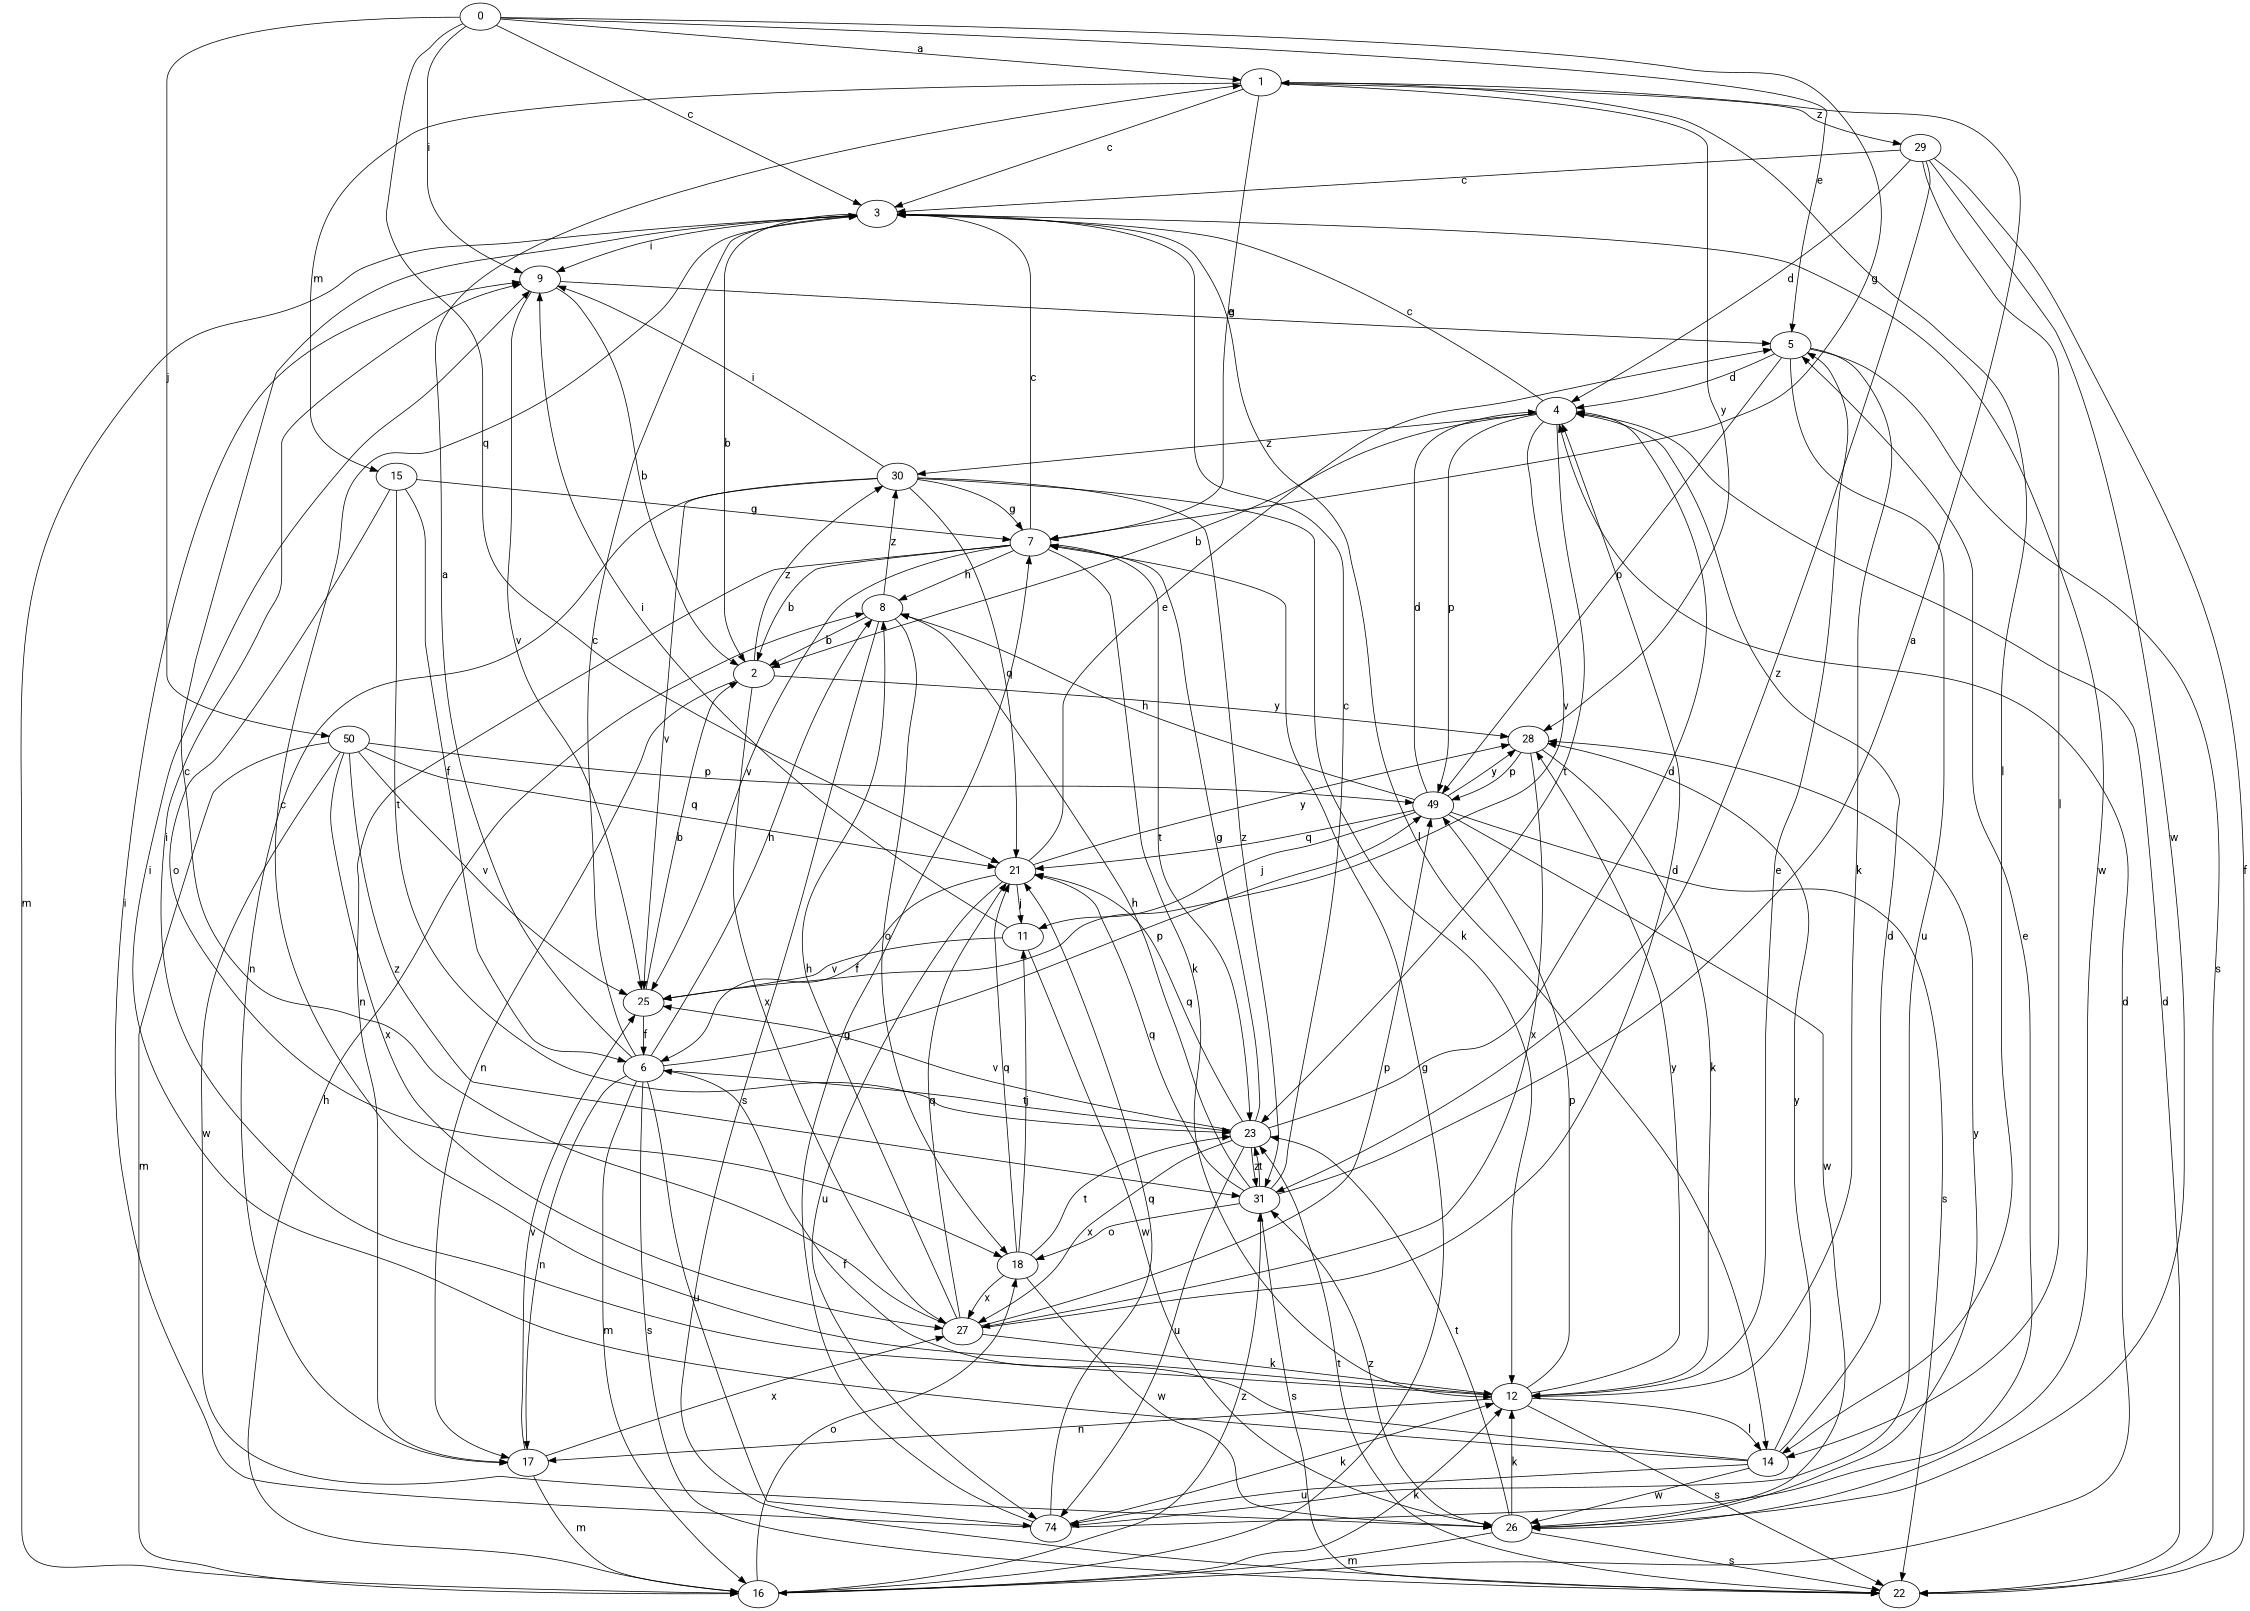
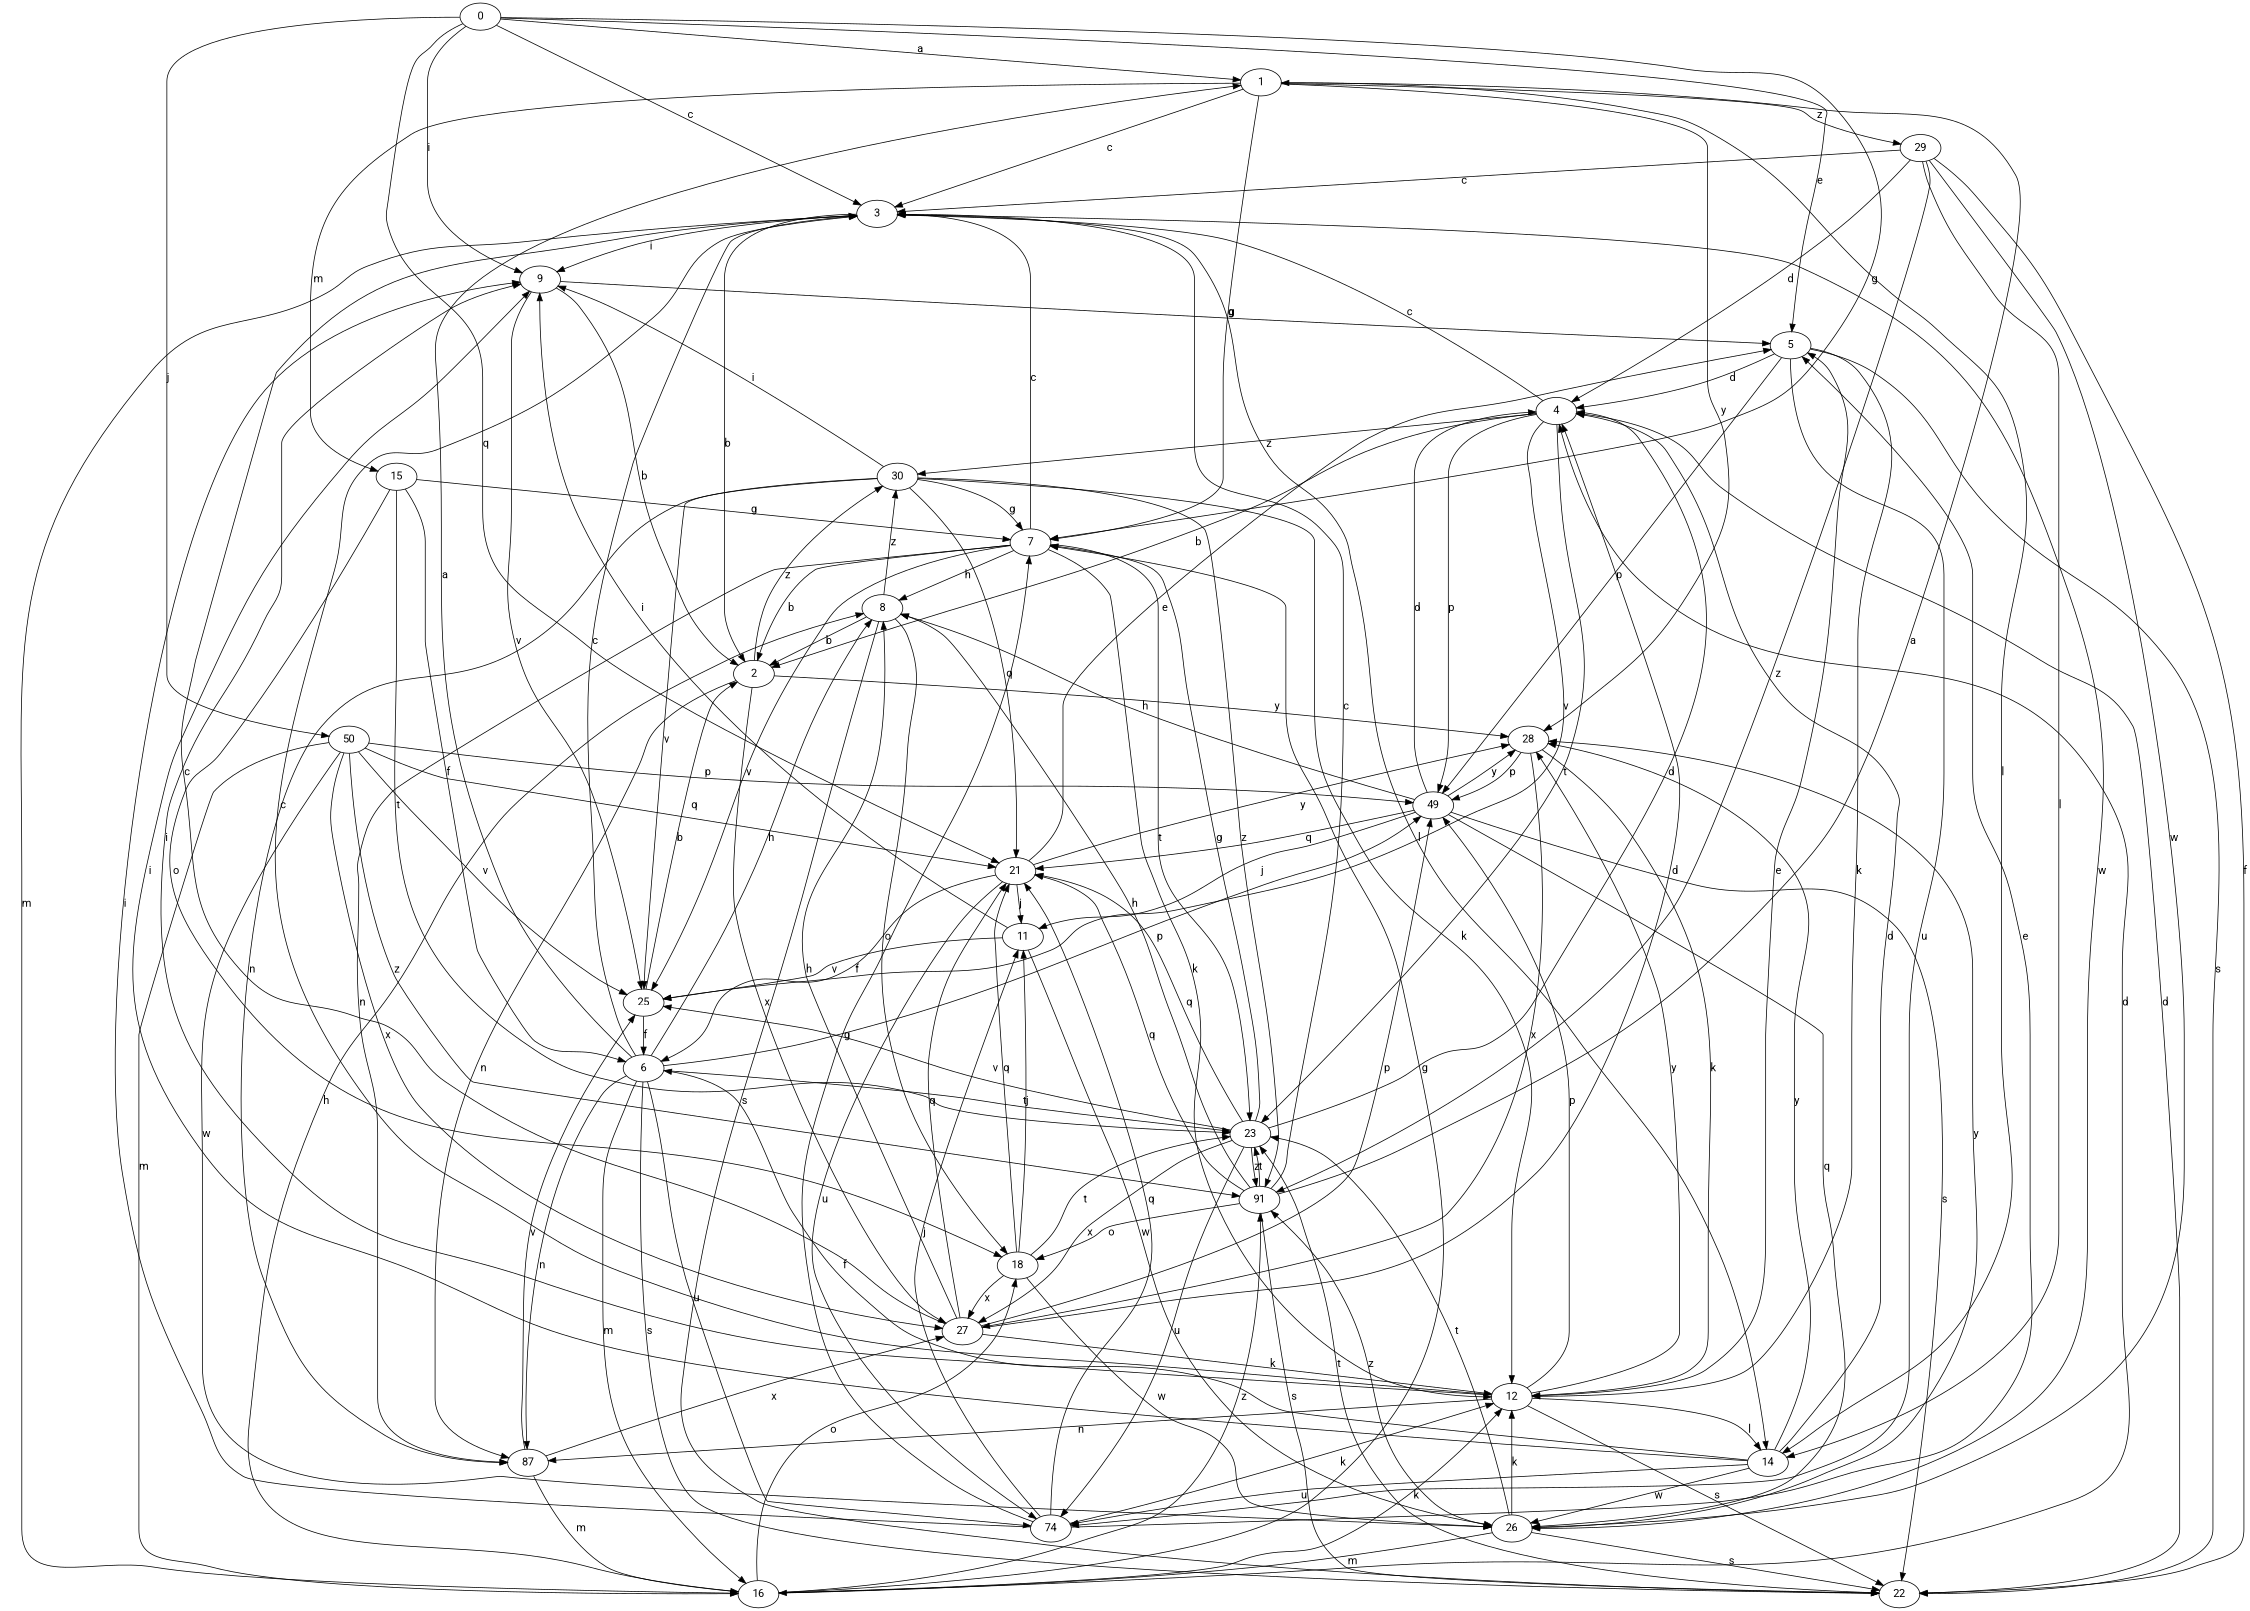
(1231, 312) -> (1231, 312)
(1827, 1167) -> (1827, 1167)
(1259, 1200) -> (1259, 1200)
none -> (919, 1247)
(528, 1463) -> (528, 1463)
